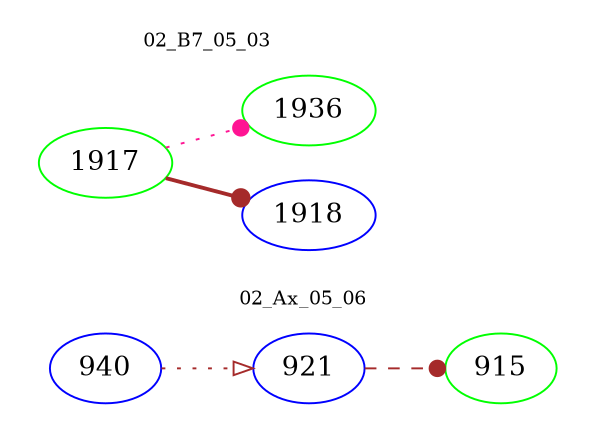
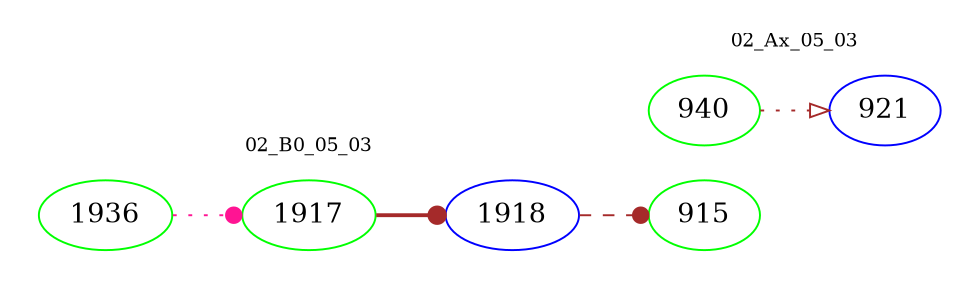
(207, 42) -> (309, 146)
(200, 139) -> (199, 215)
(303, 300) -> (795, 42)
(106, 368) -> (704, 111)
(397, 368) -> (608, 215)
